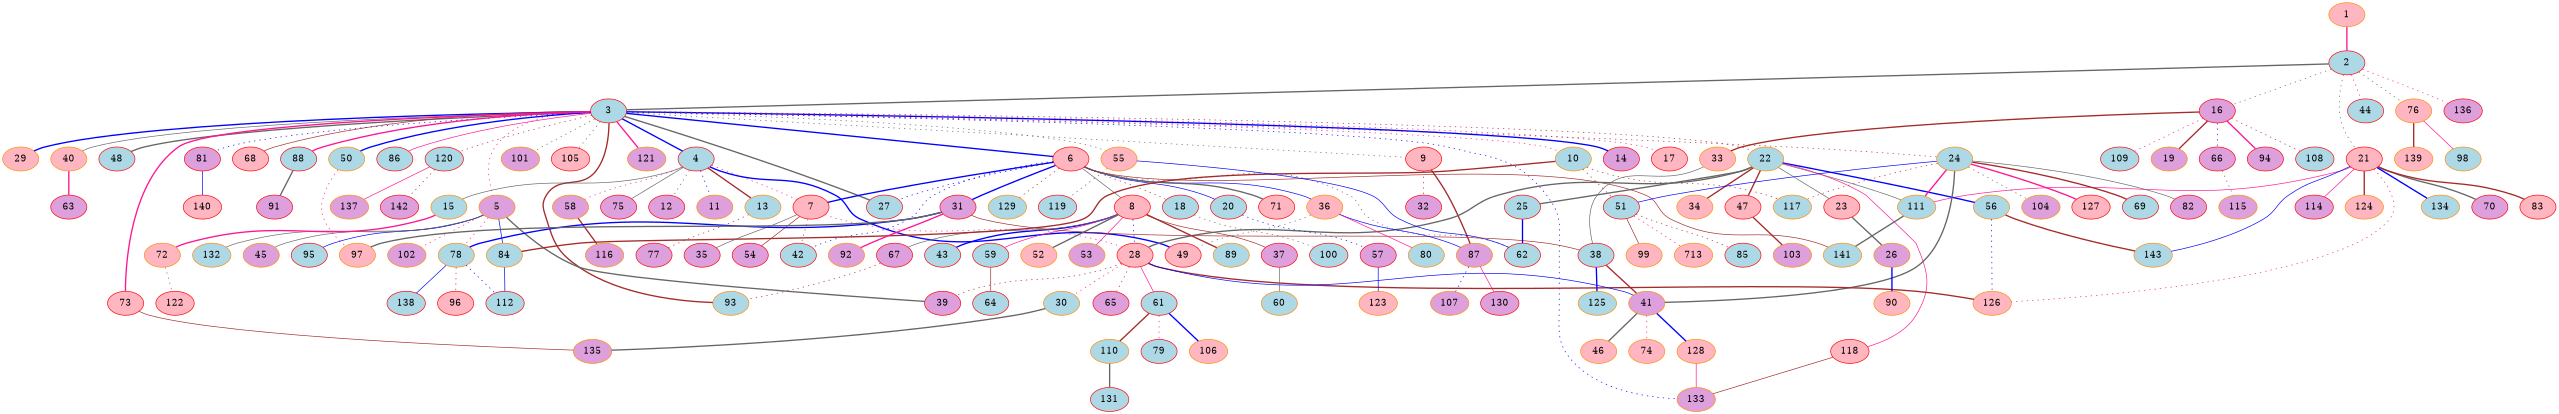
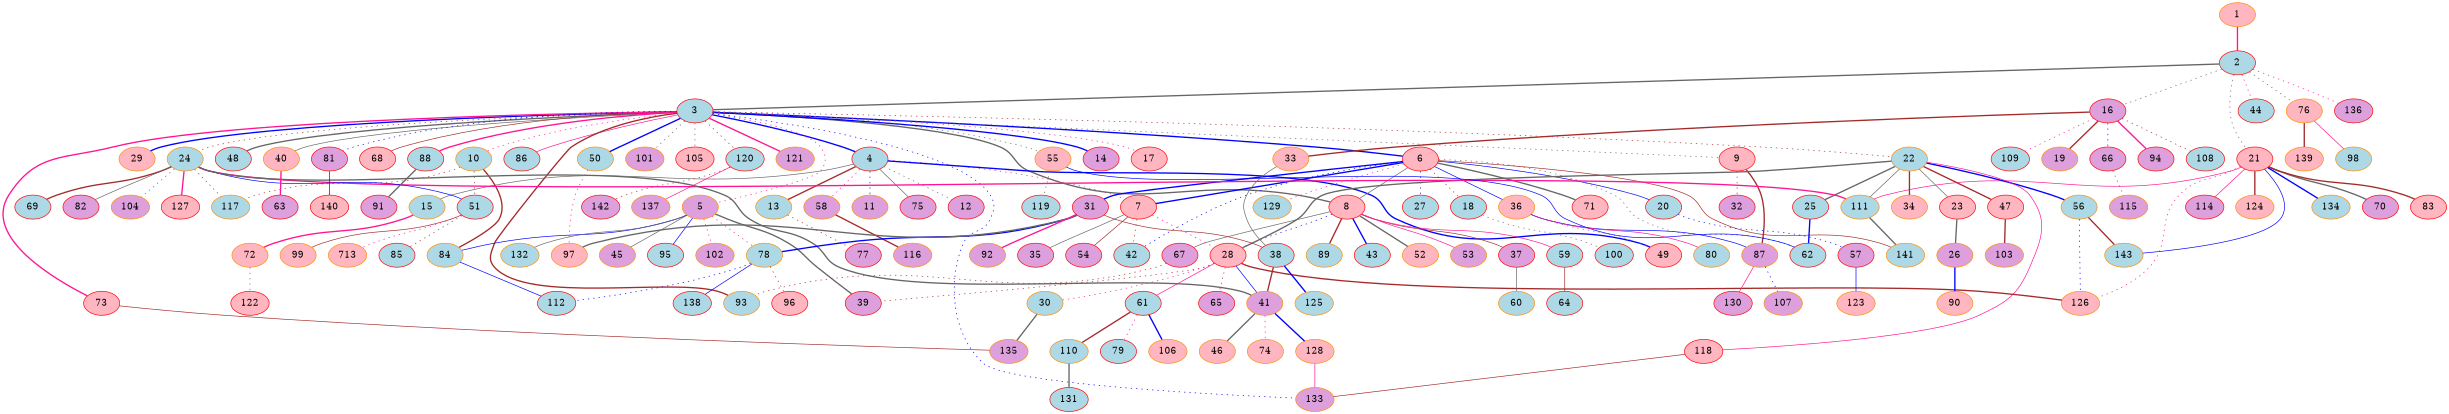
(748, 156) -> (1020, 165)
(1039, 183) -> (1322, 188)
